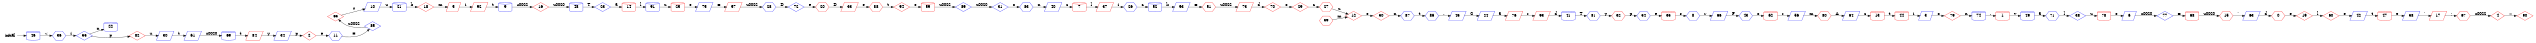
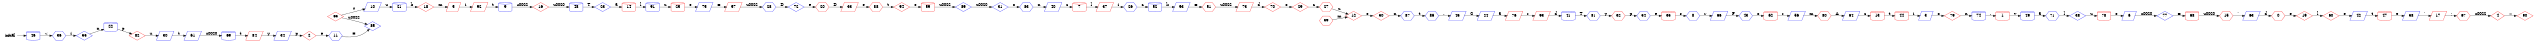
(353, 27) -> (353, 20)
(109, 38) -> (123, 31)
